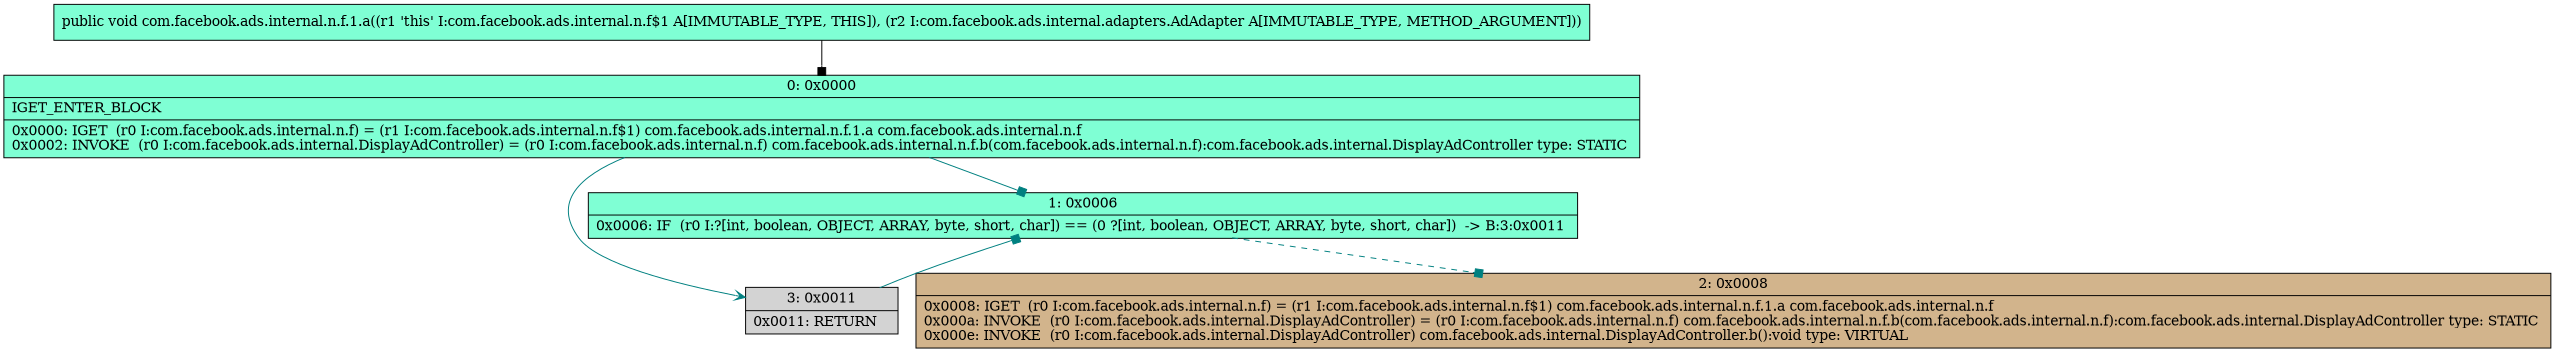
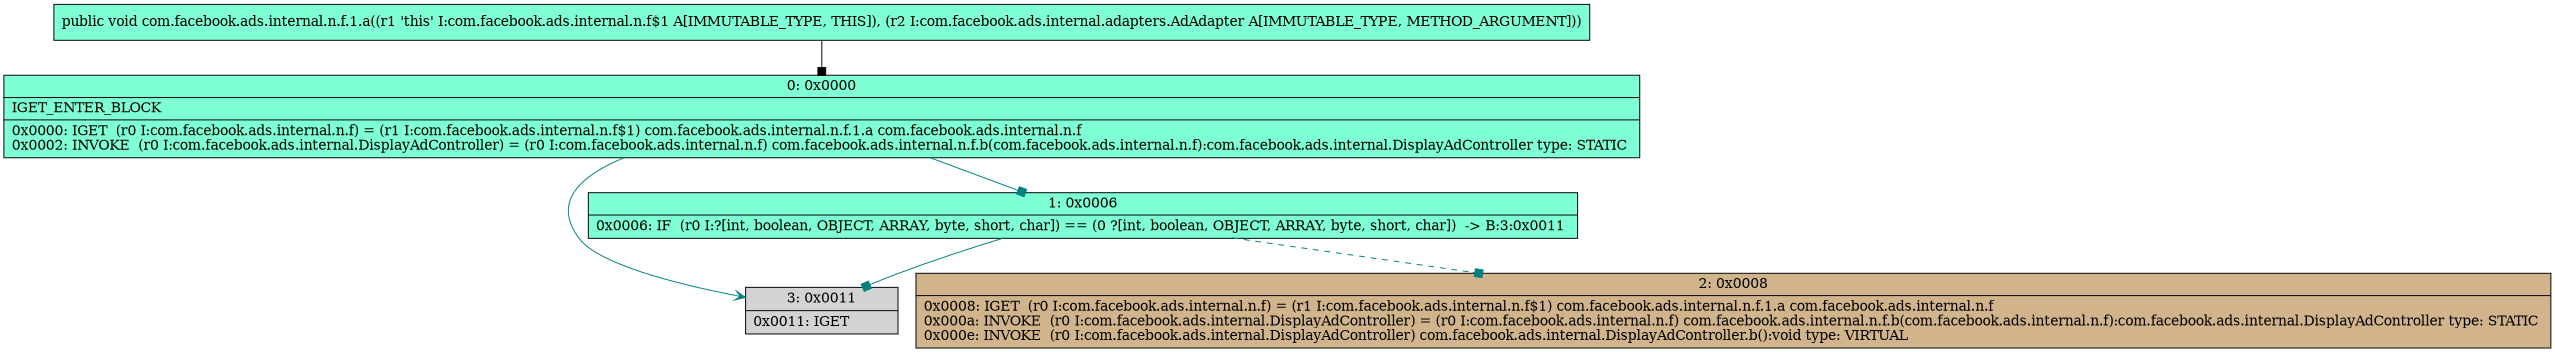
(944, 263) -> (937, 259)
(822, 322) -> (808, 322)
